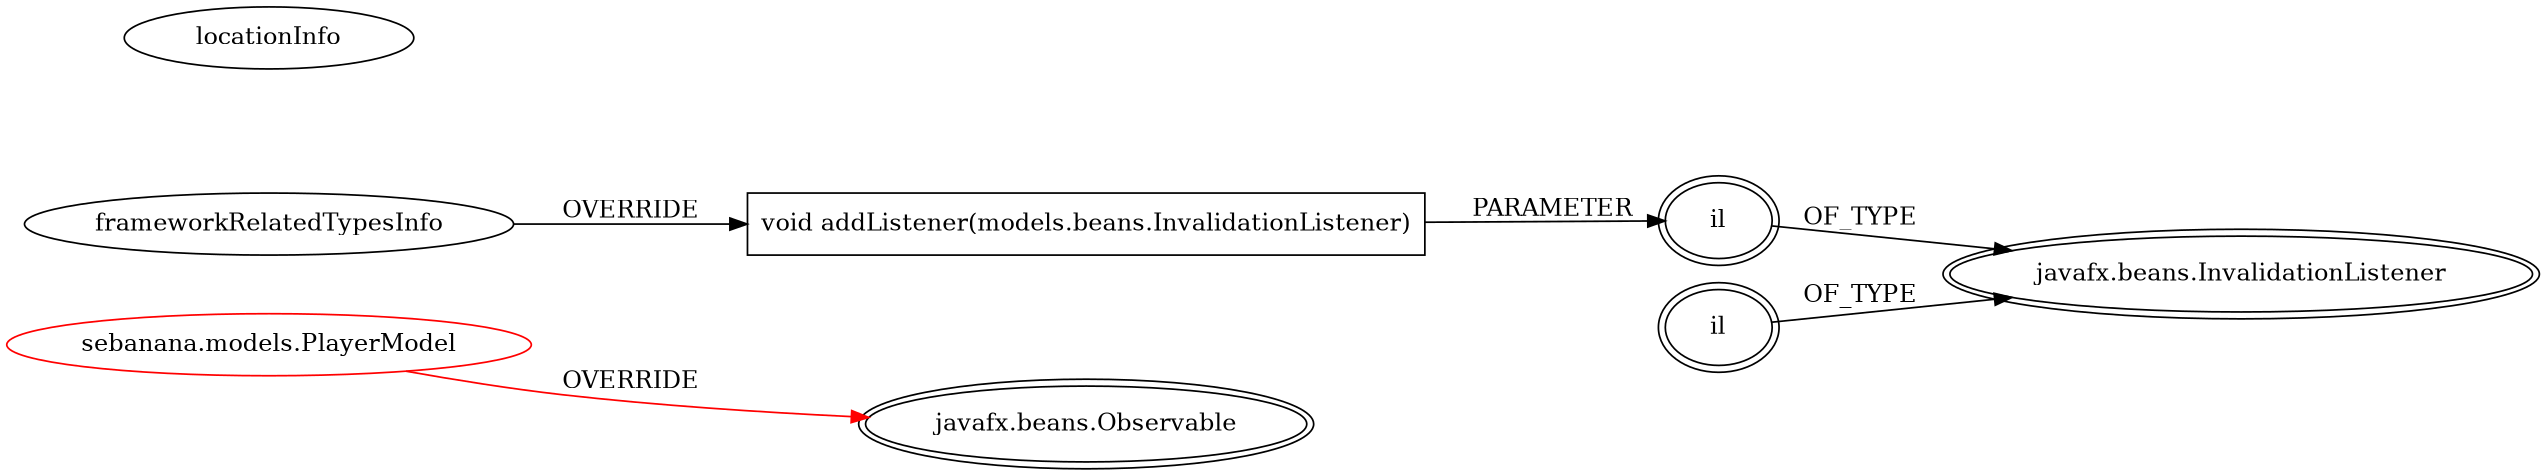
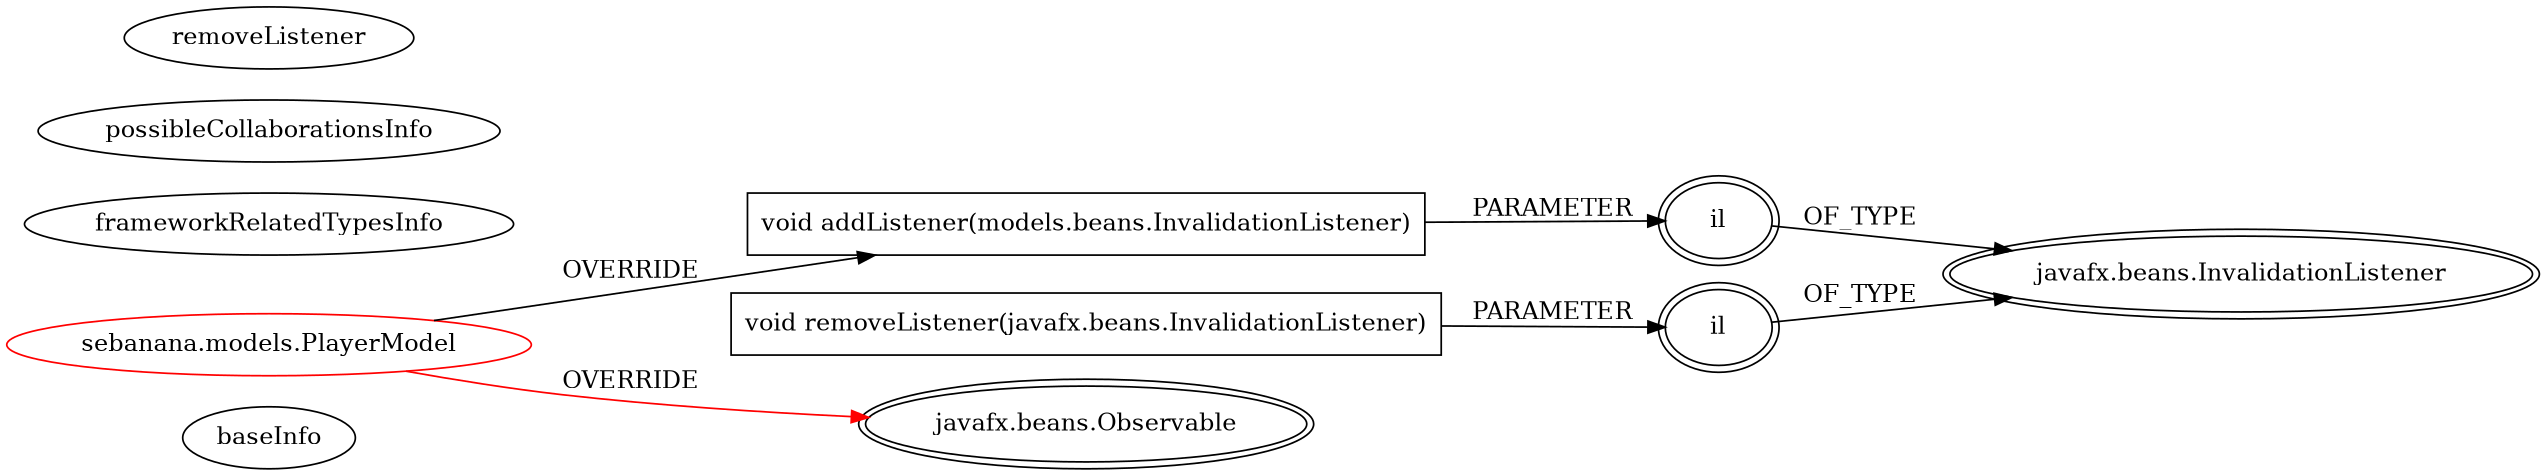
(269, 38) -> (269, 38)
none -> (269, 131)
(622, 224) -> (646, 289)
none -> (1086, 324)
none -> (269, 438)
